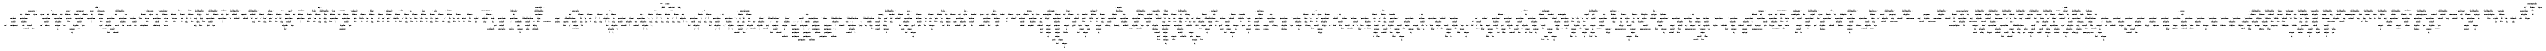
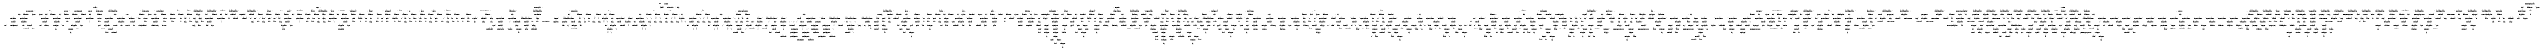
none -> (802, 22)
